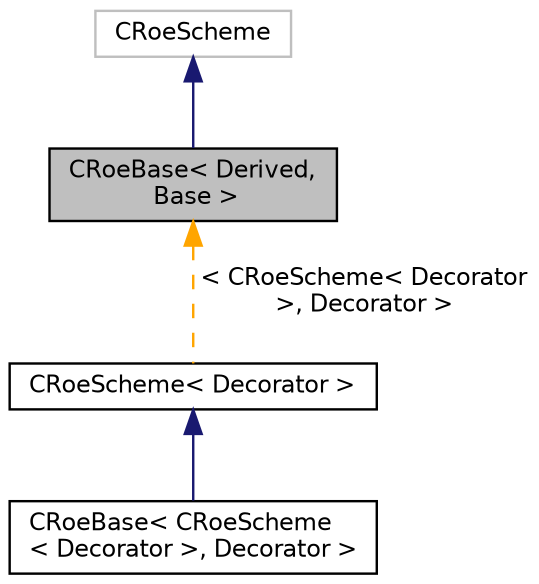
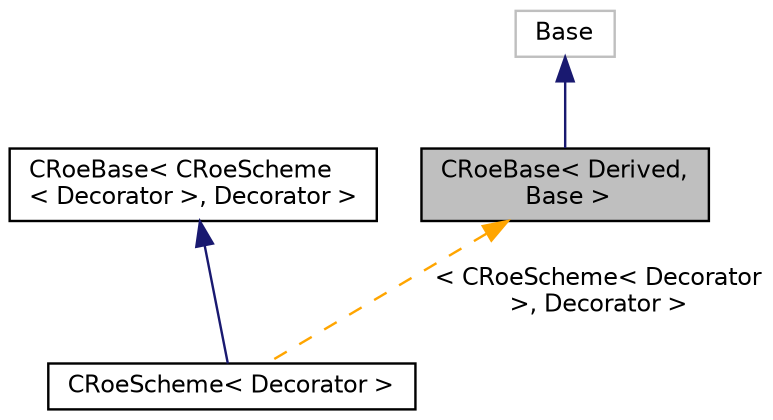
(193, 34) -> (565, 34)
(193, 467) -> (216, 305)
